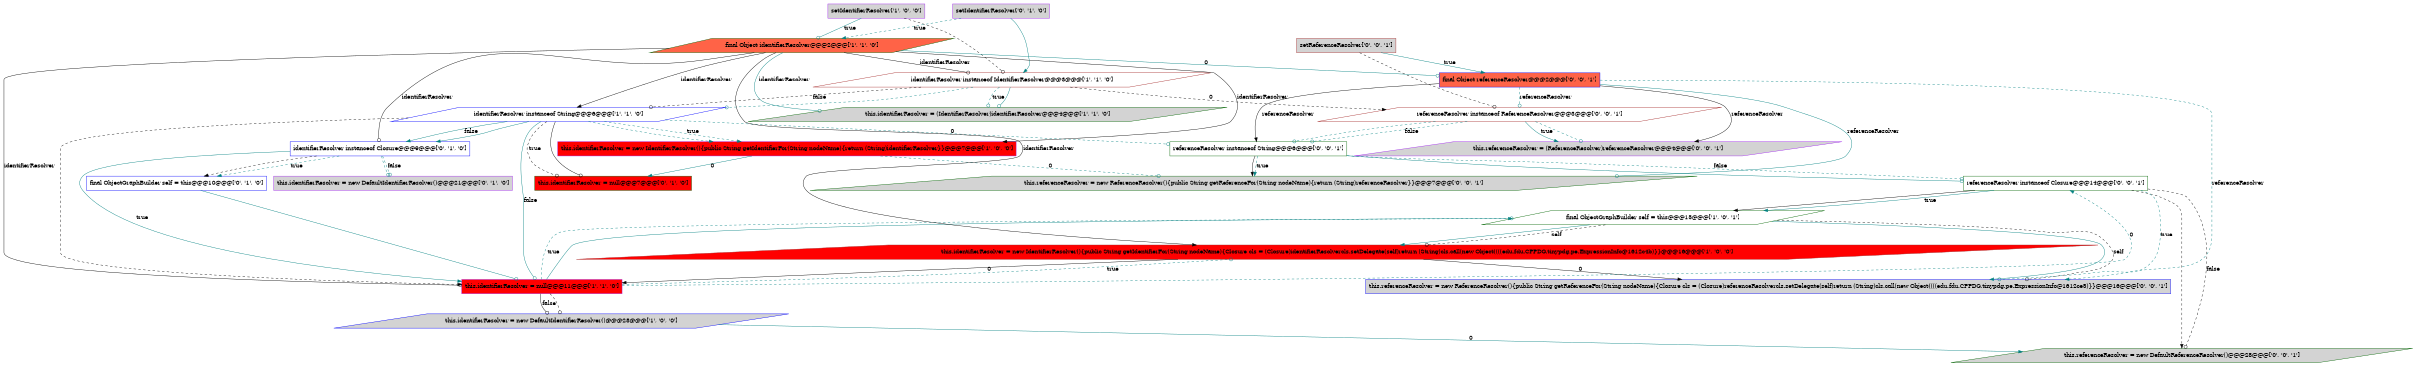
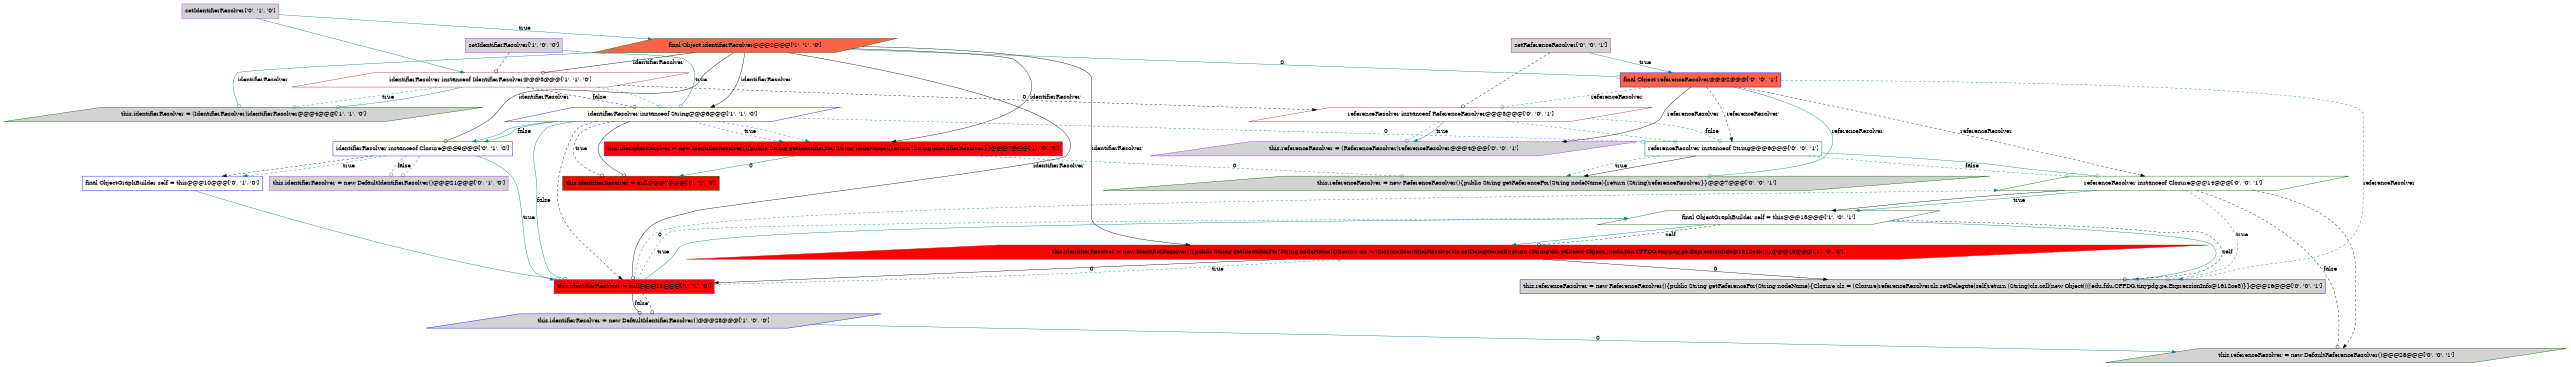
(841, 28) -> (650, 55)
(903, 28) -> (464, 27)
(1334, 92) -> (1722, 111)
none -> (1940, 129)
(2056, 183) -> (2173, 183)
